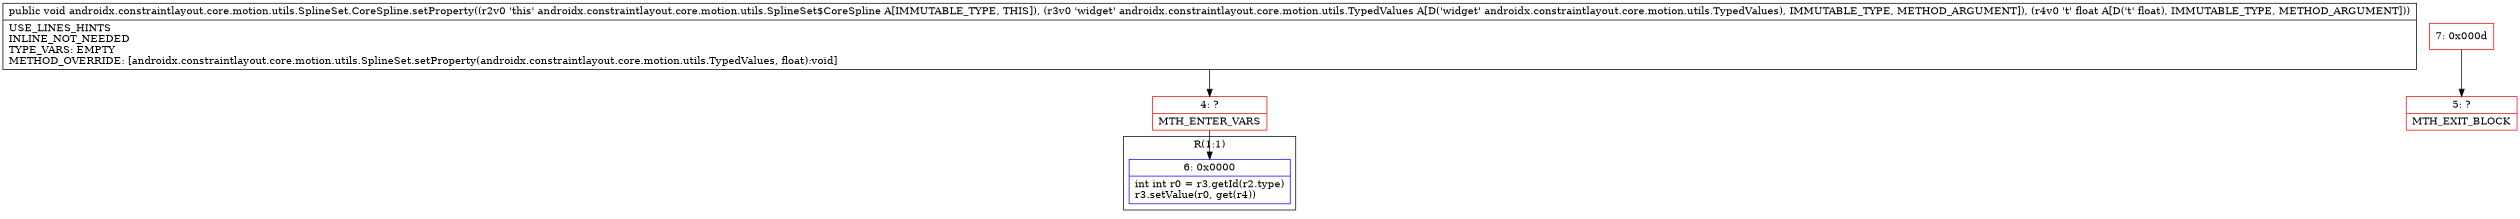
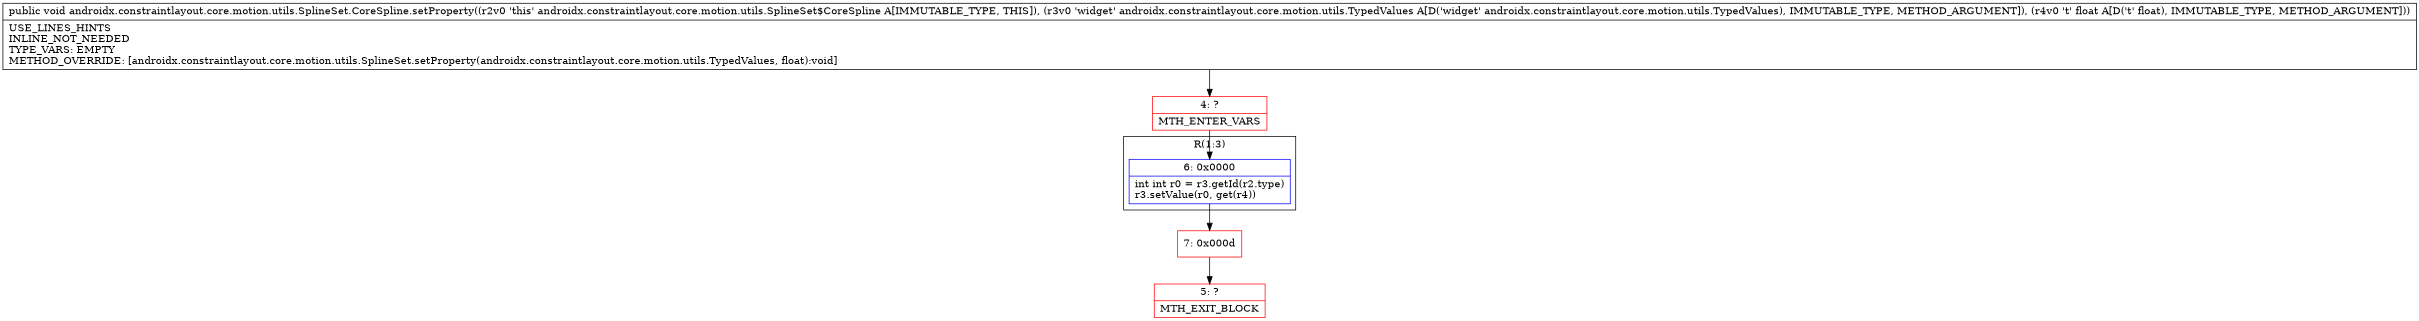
(1210, 145) -> (1210, 145)
none -> (1210, 214)
